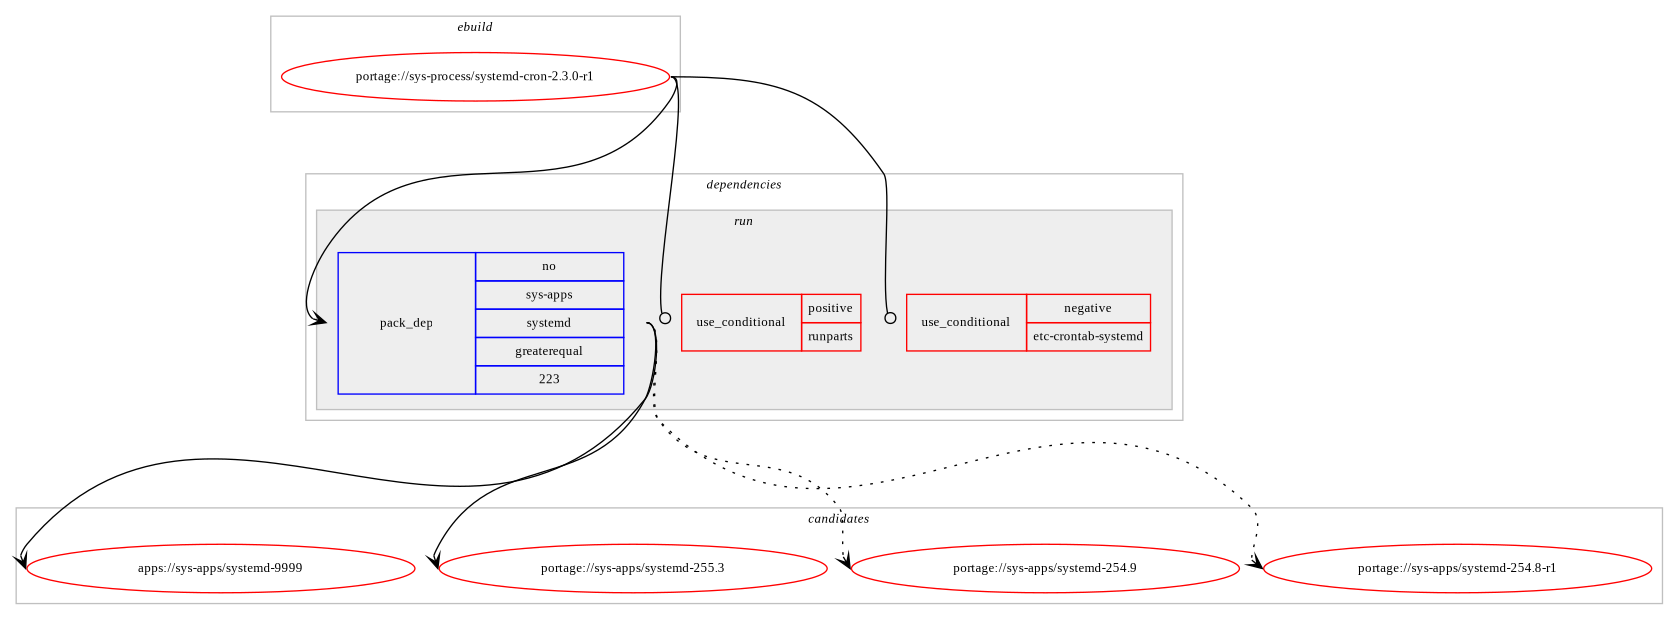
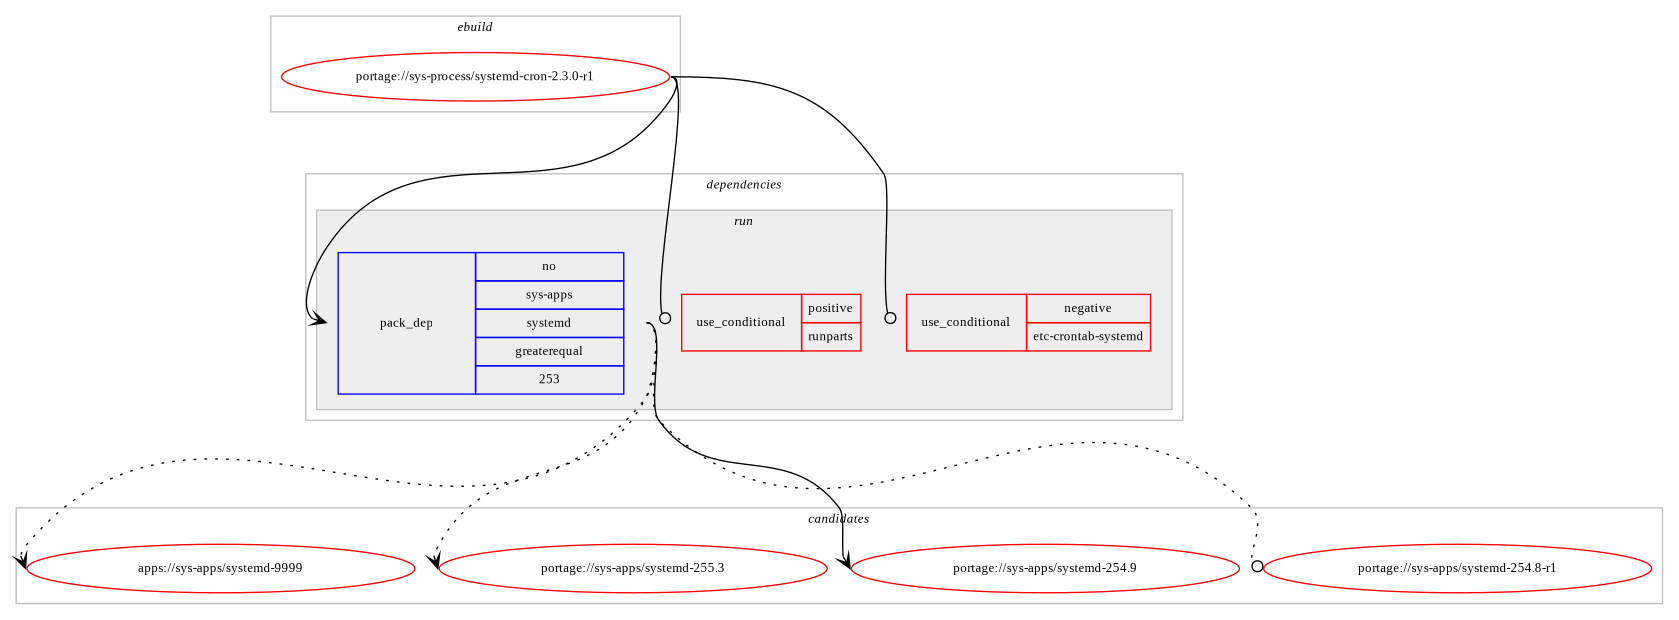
(550, 379) -> (550, 379)
(606, 444) -> (606, 444)
(731, 462) -> (731, 462)
(931, 471) -> (933, 471)
(371, 477) -> (371, 477)
